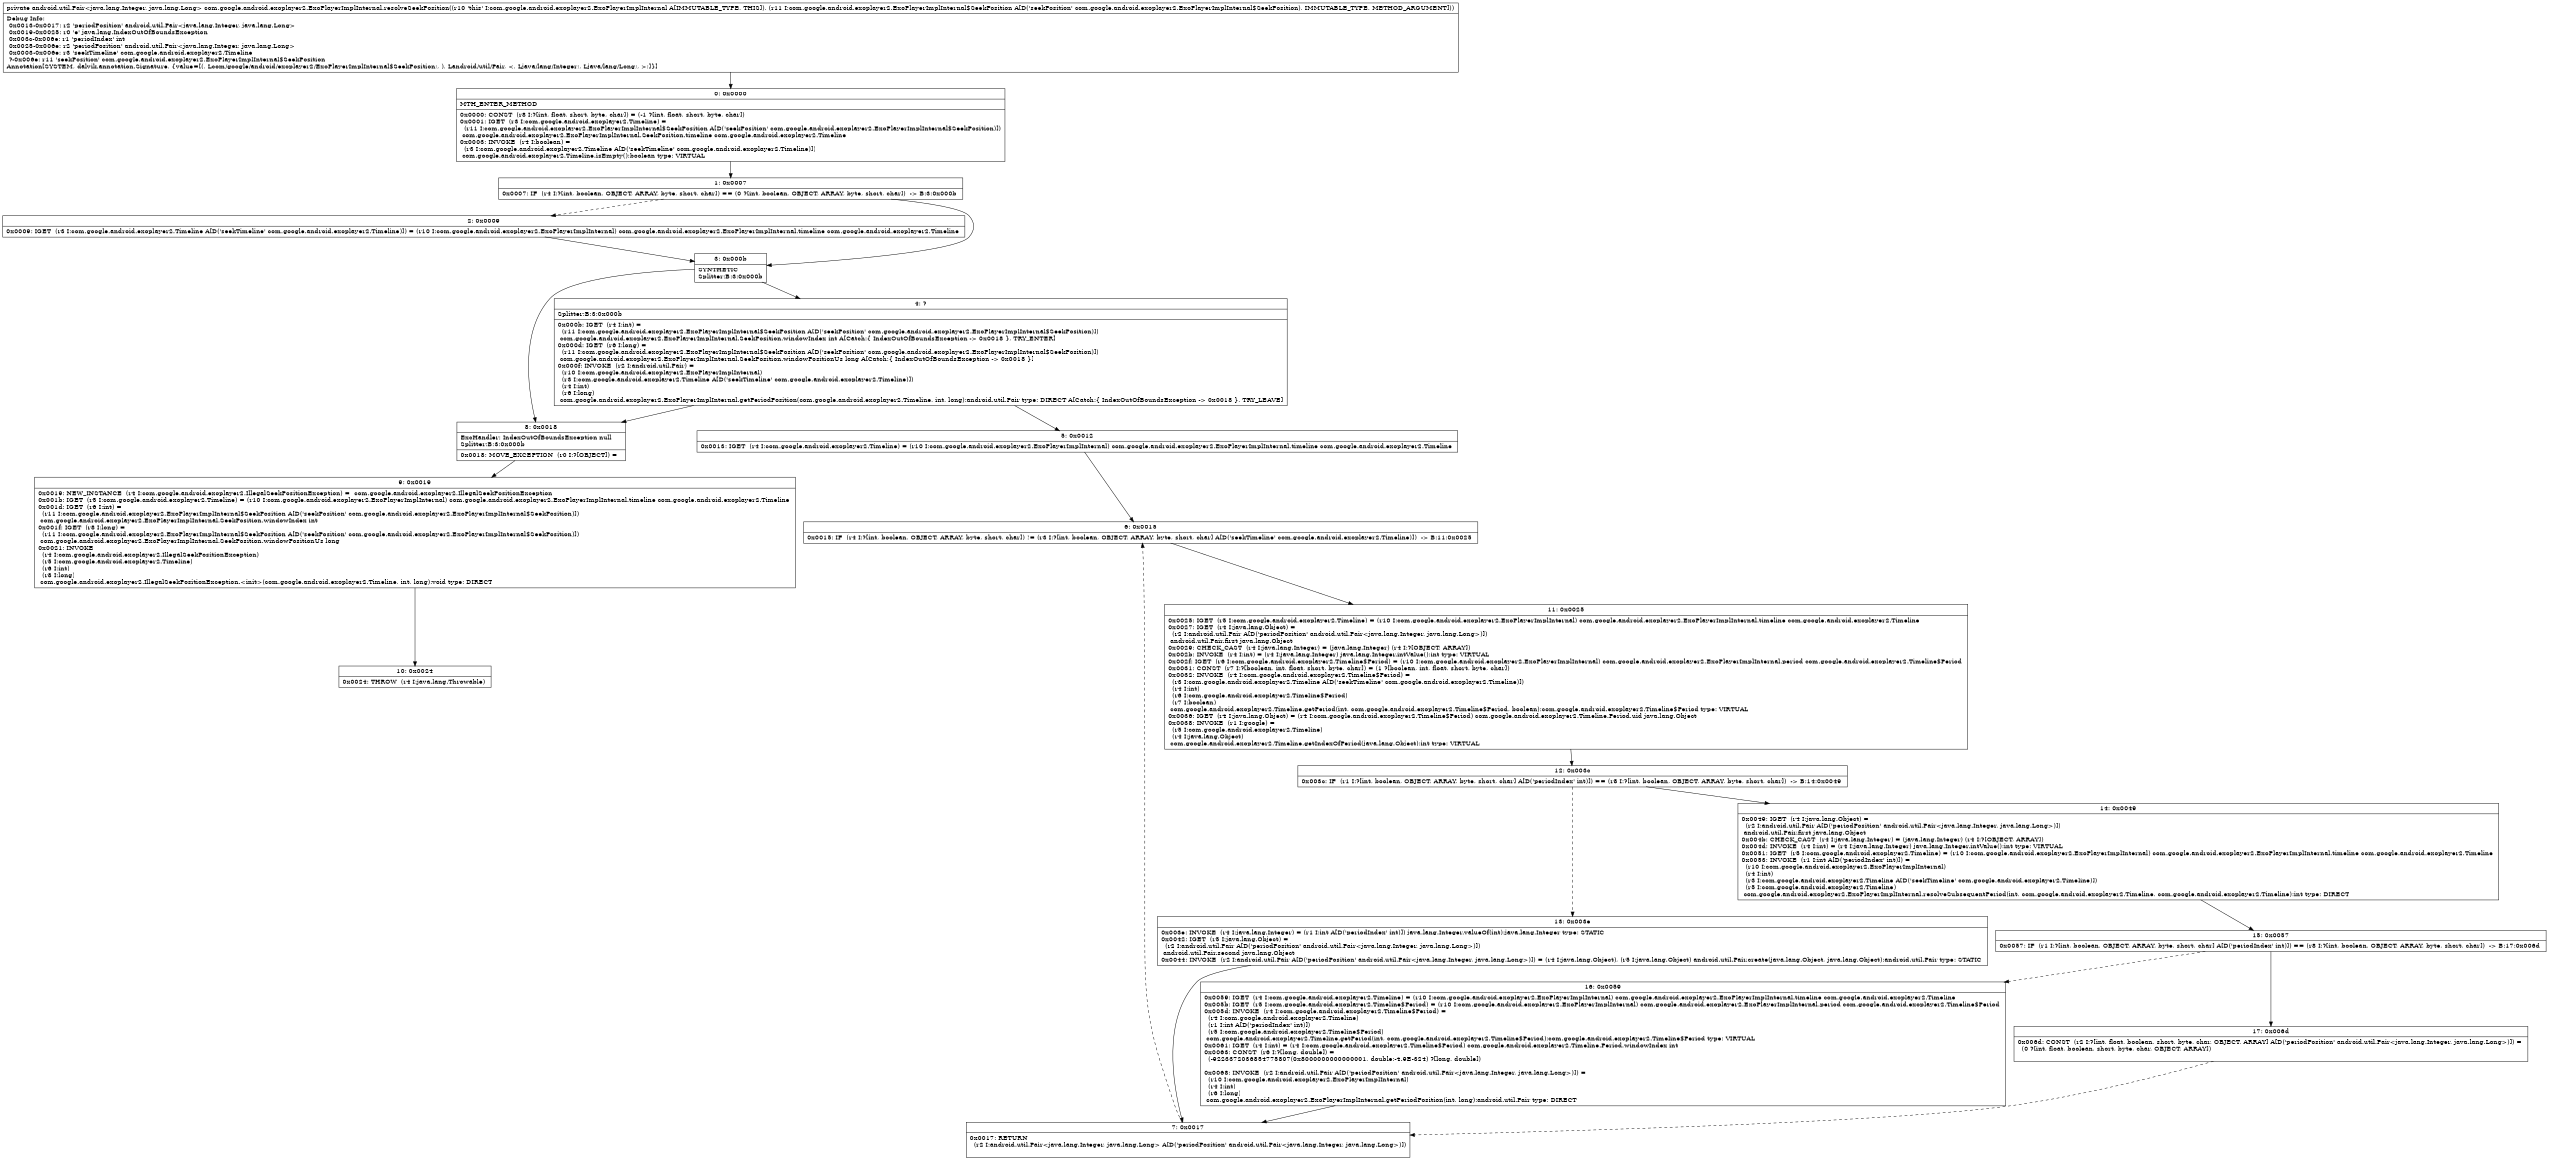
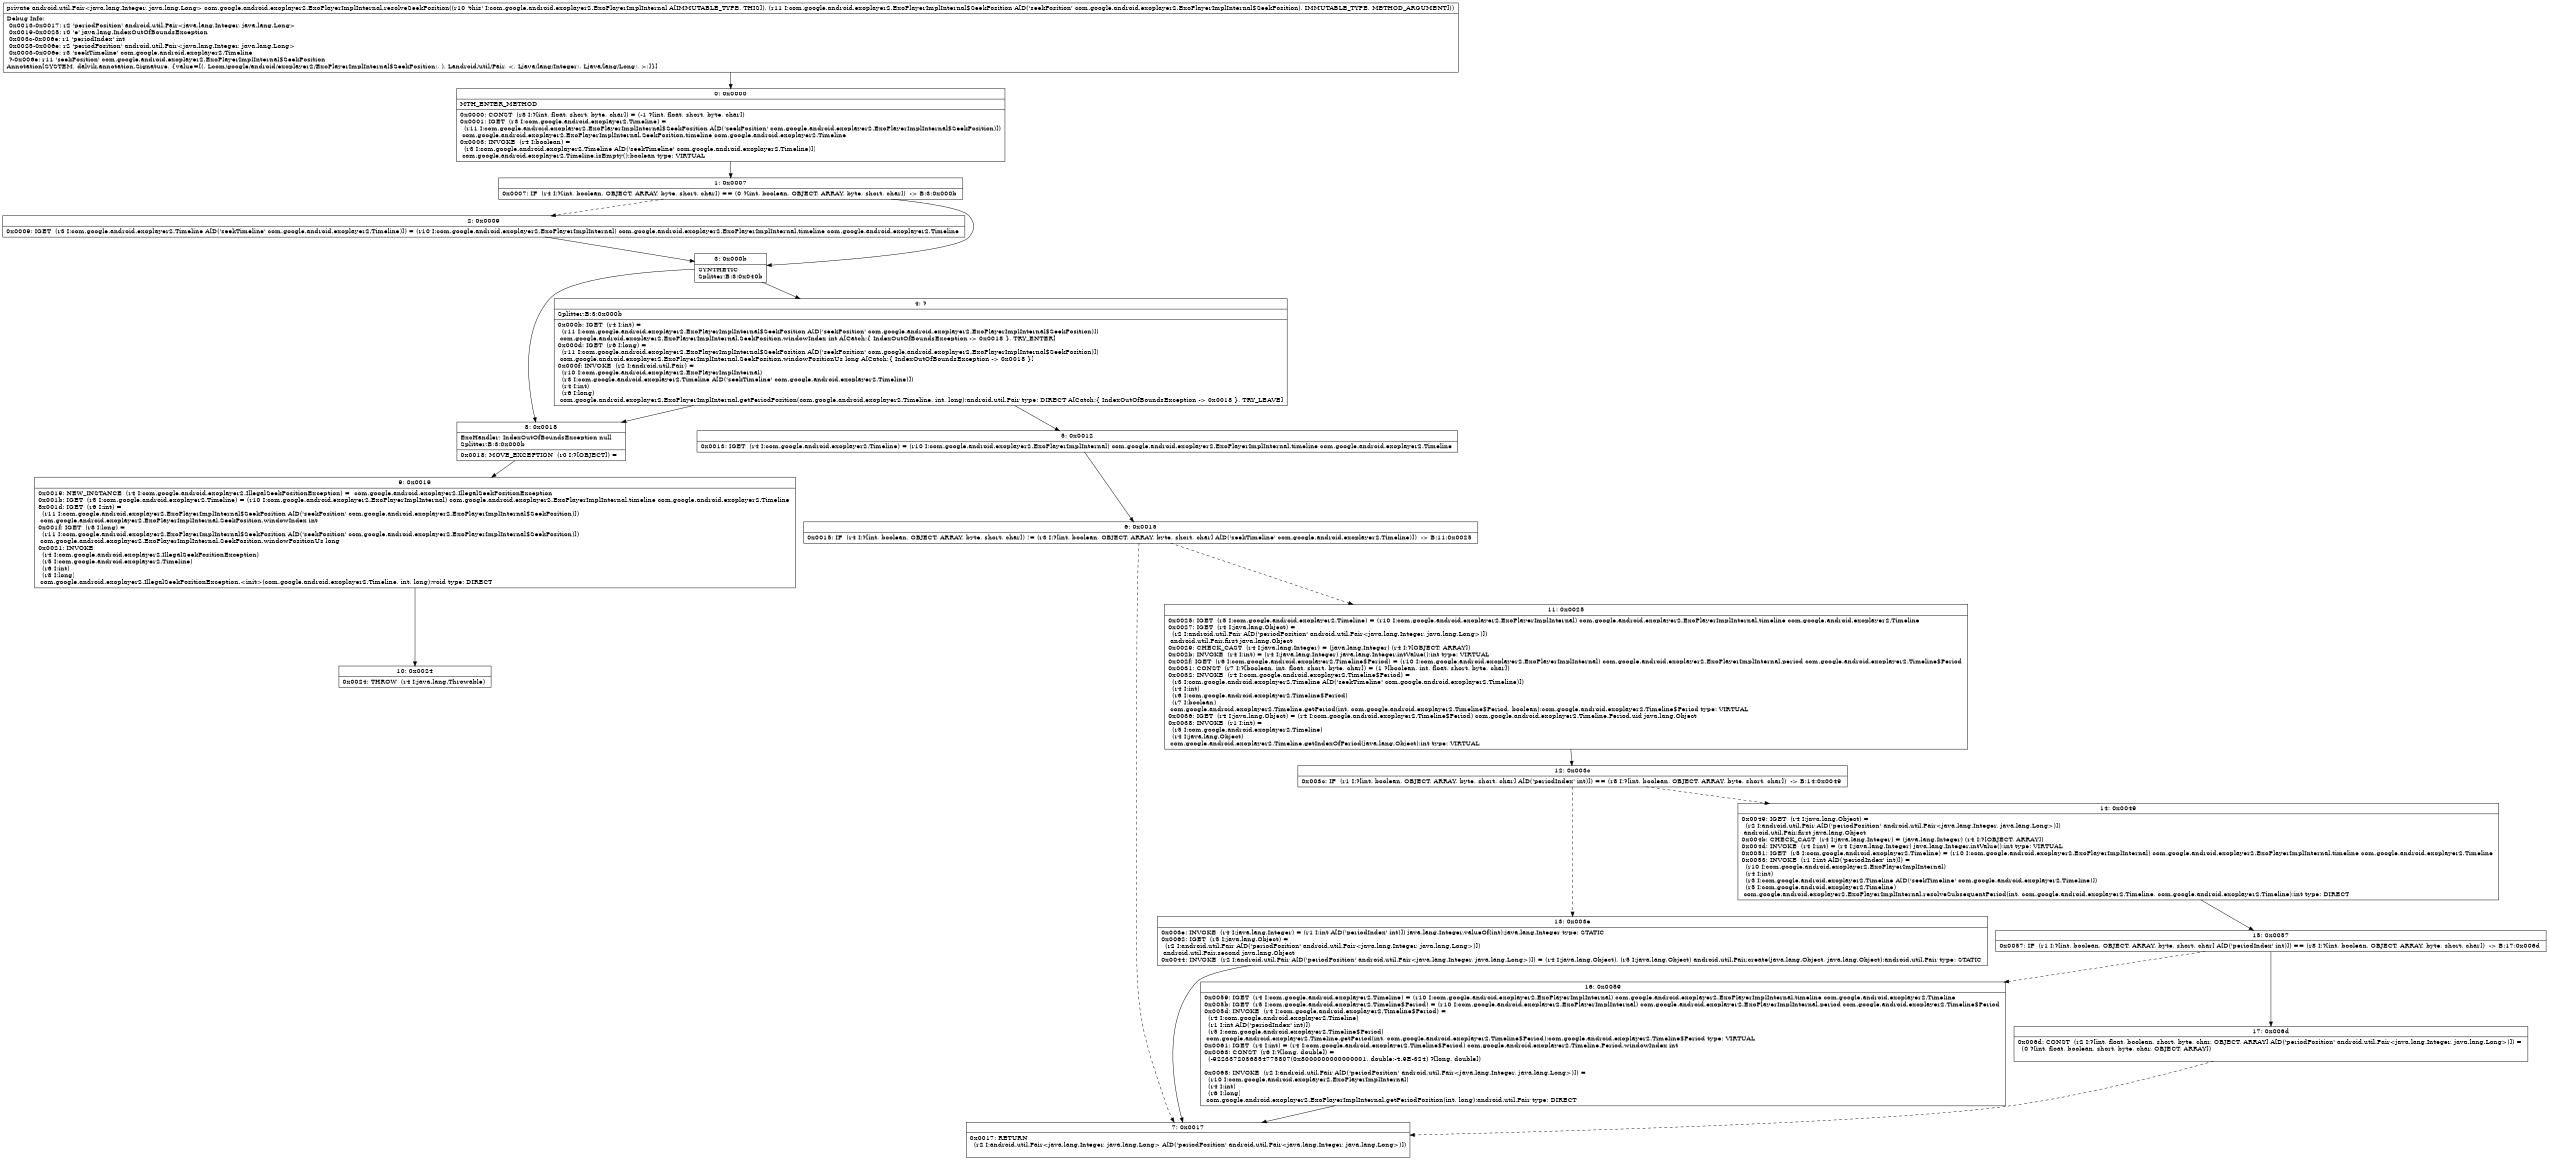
(731, 277) -> (731, 277)
(81, 507) -> (81, 507)
(1260, 573) -> (1260, 573)
(1223, 723) -> (1217, 723)
(1705, 795) -> (1705, 795)
(1145, 838) -> (1137, 833)
(1226, 939) -> (1226, 939)
